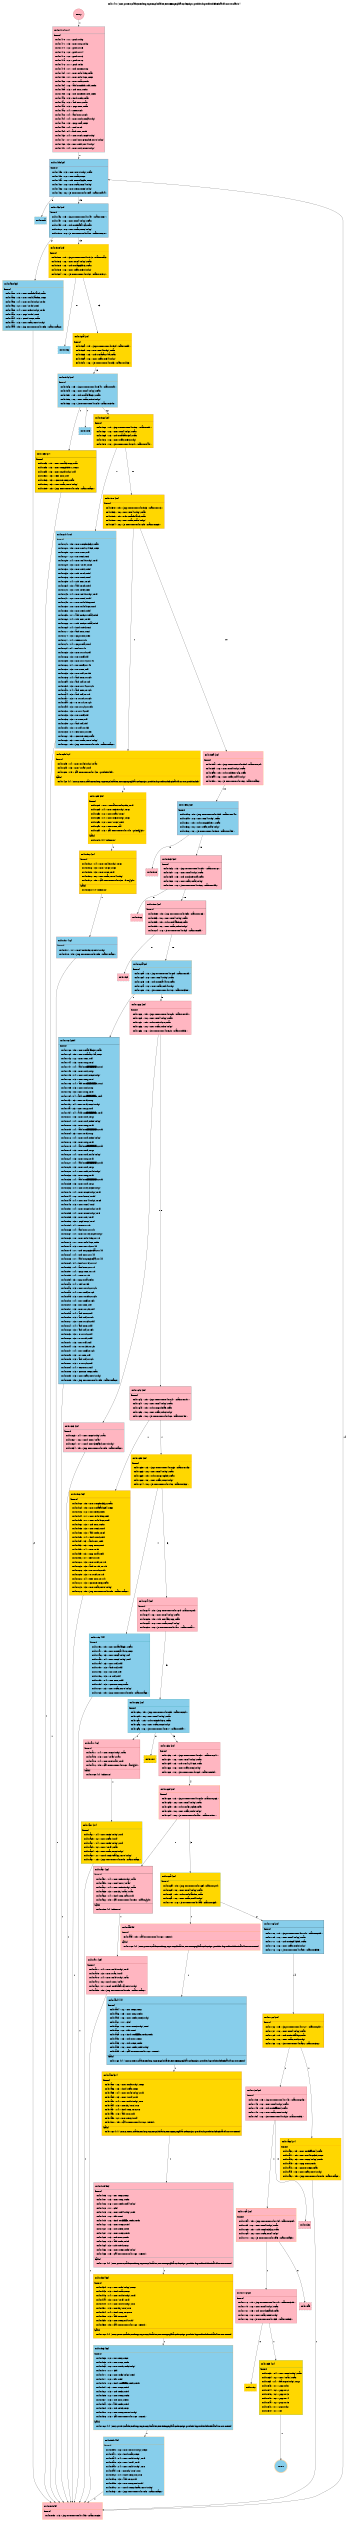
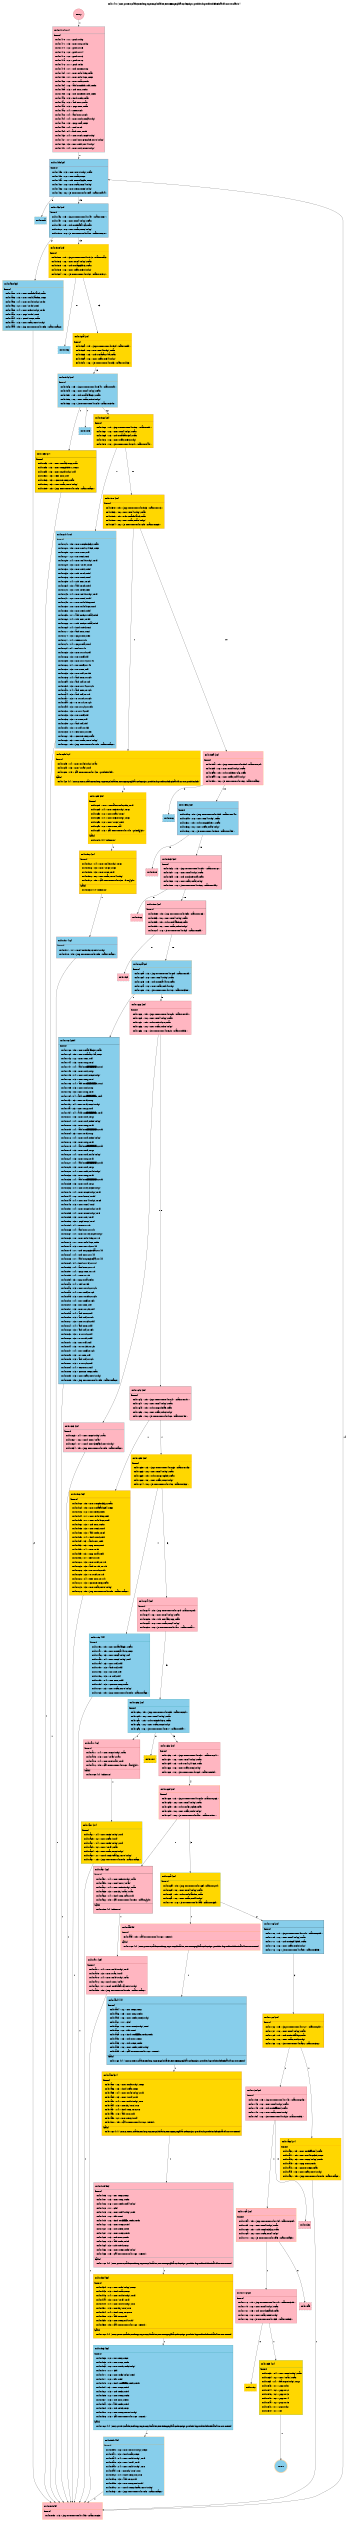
none -> (169, 818)
(294, 1975) -> (294, 1975)
(163, 2387) -> (163, 2387)
